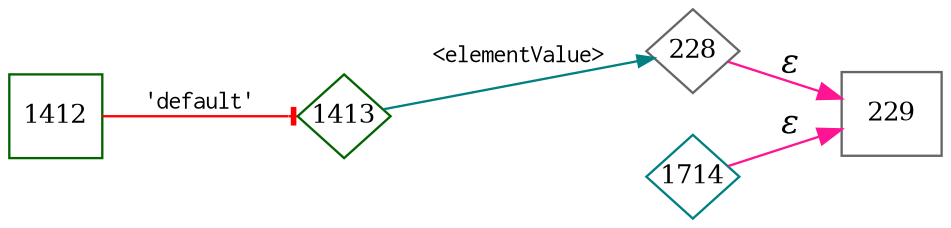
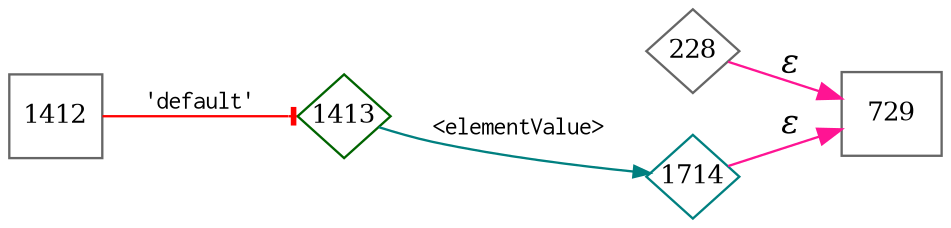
(510, 85) -> (505, 155)
(892, 114) -> (892, 114)
(56, 116) -> (56, 116)
